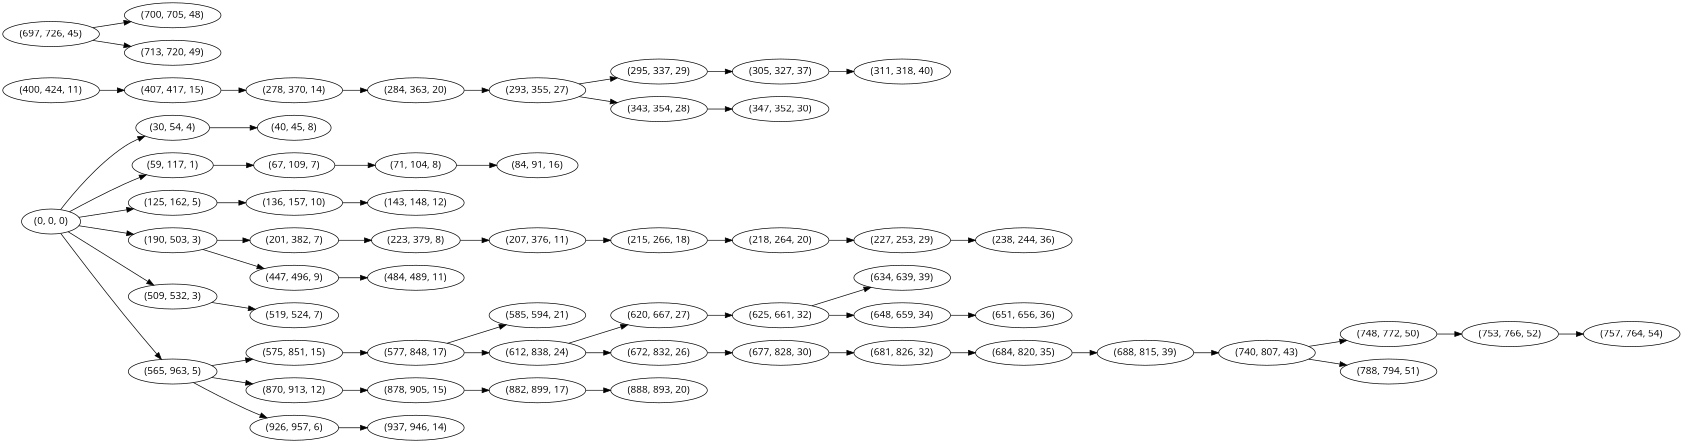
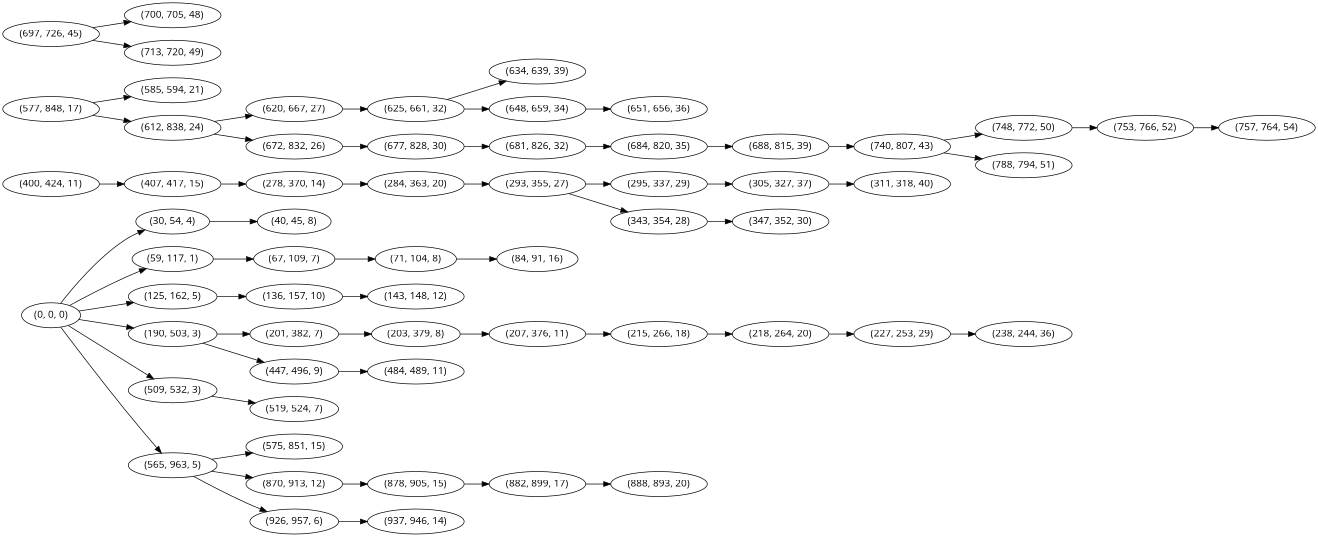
(416, 240) -> (416, 334)
(352, 353) -> none
